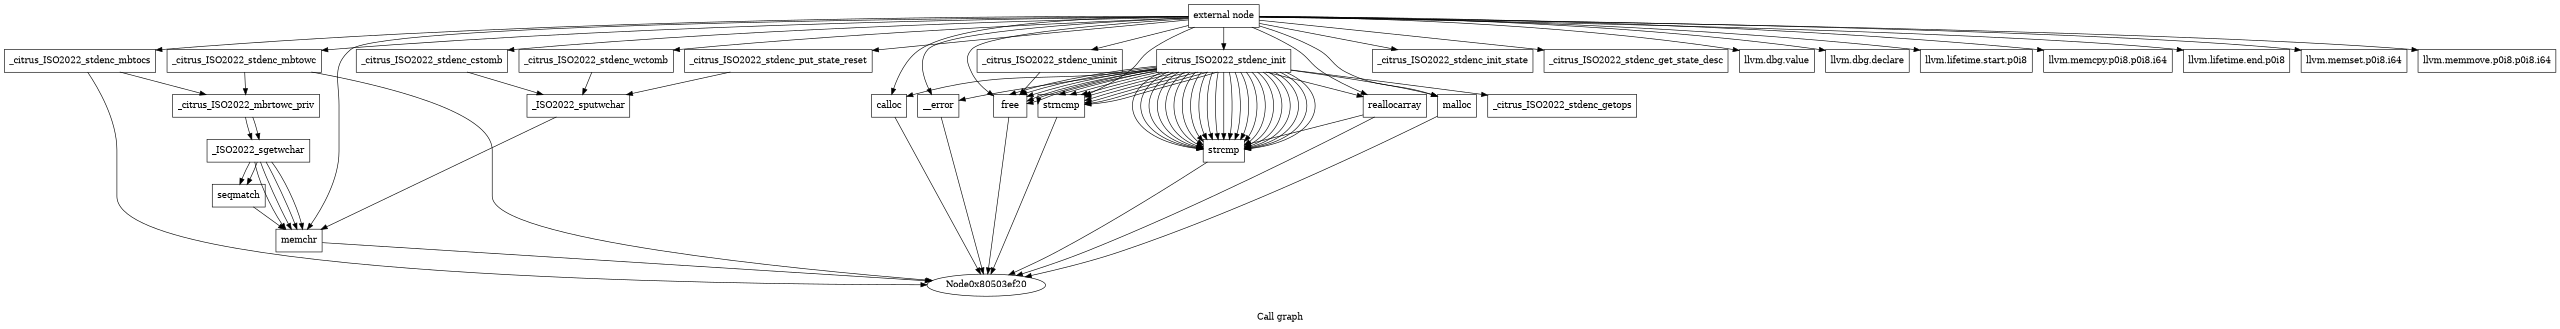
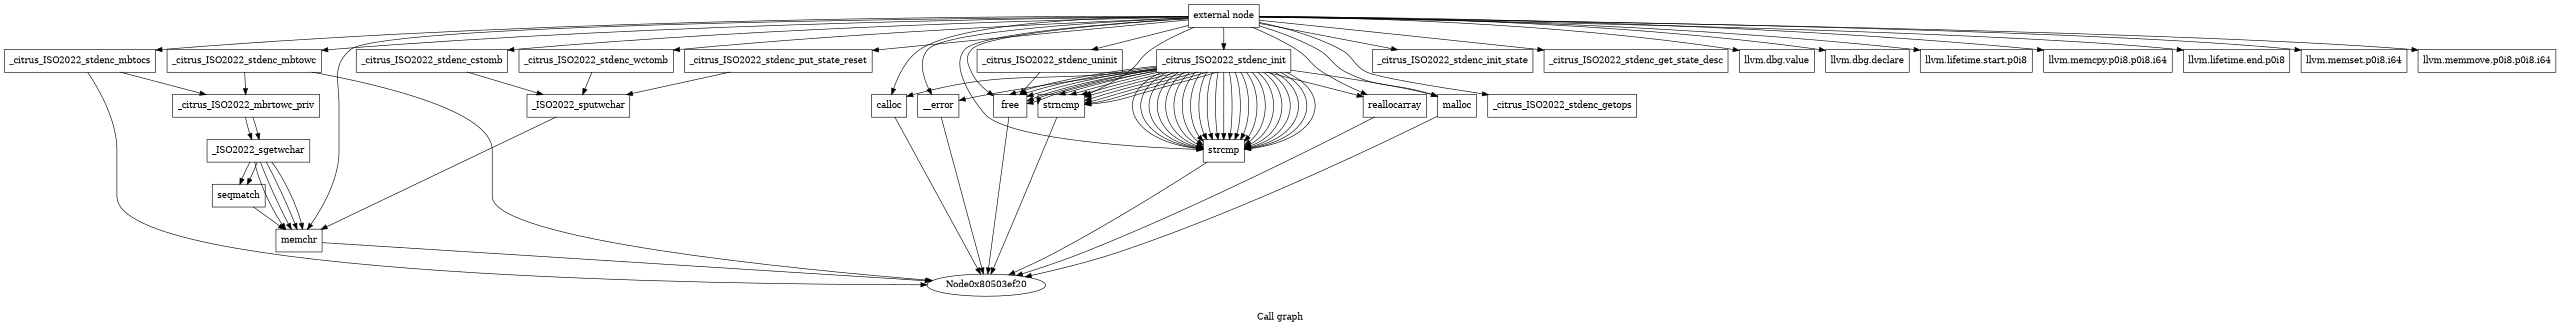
(1415, 86) -> (1365, 71)
(1310, 129) -> (963, 79)
